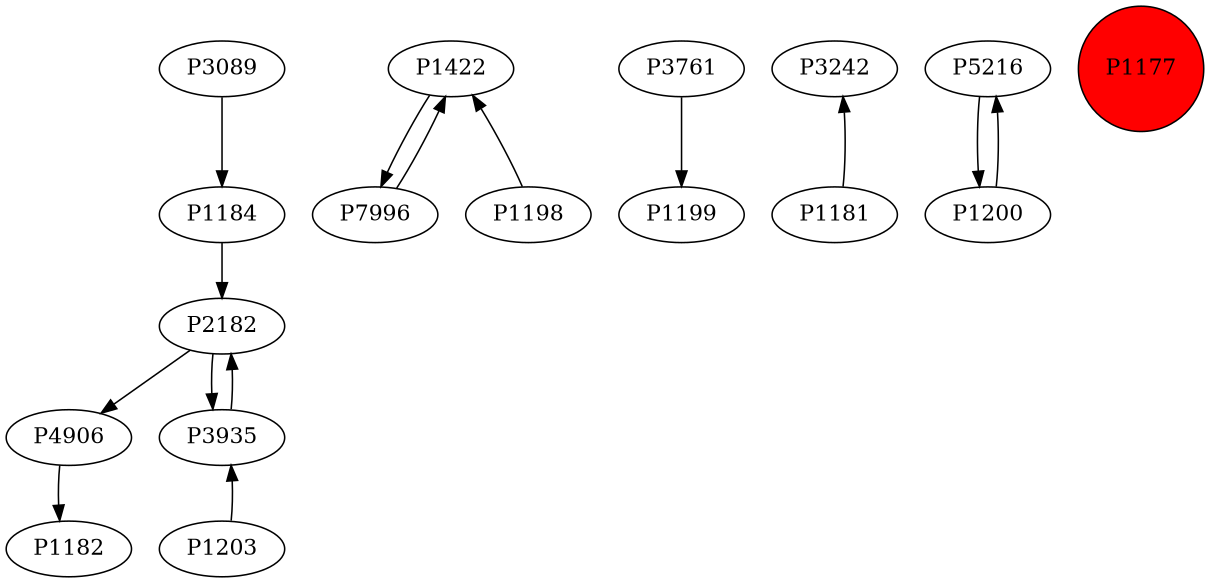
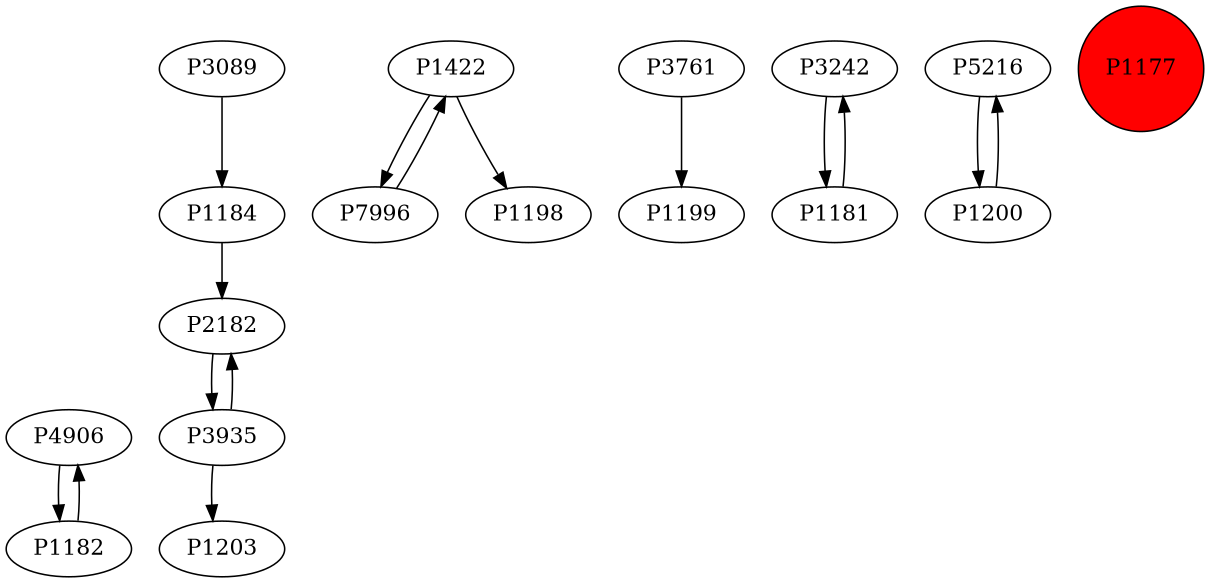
none -> (824, 134)
(503, 147) -> (476, 136)
(152, 377) -> (79, 501)
(232, 501) -> (212, 485)
